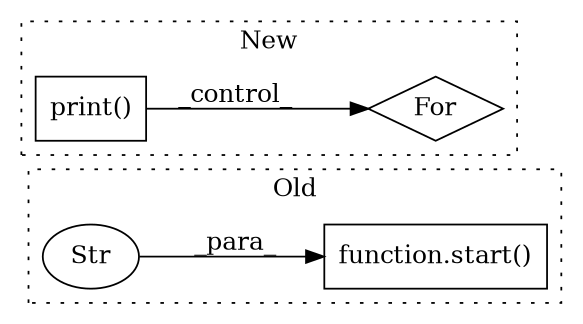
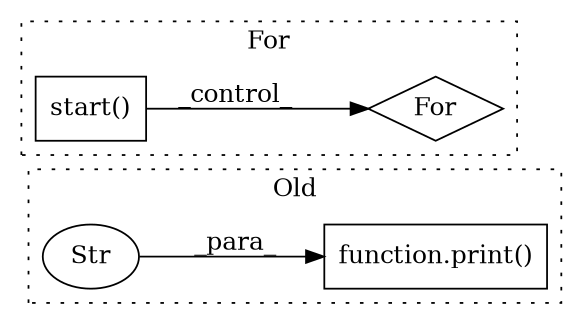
(269, 42) -> (269, 42)
(91, 109) -> (91, 109)
(436, 257) -> (436, 257)
